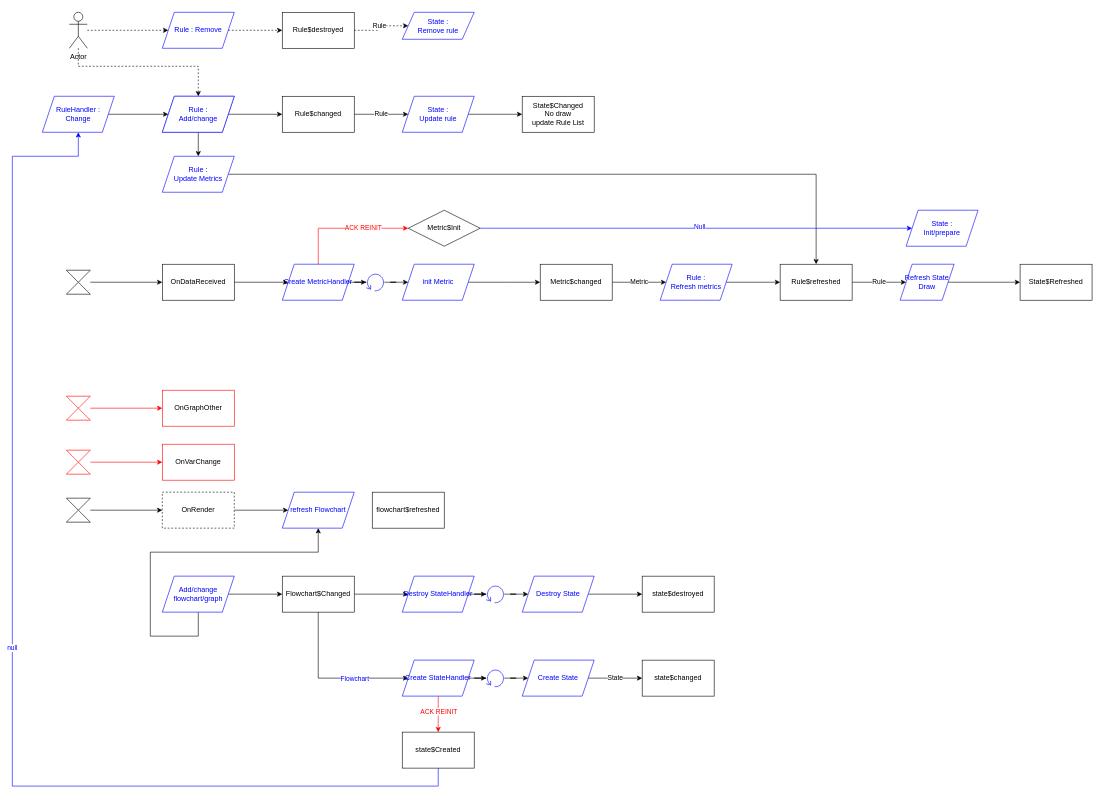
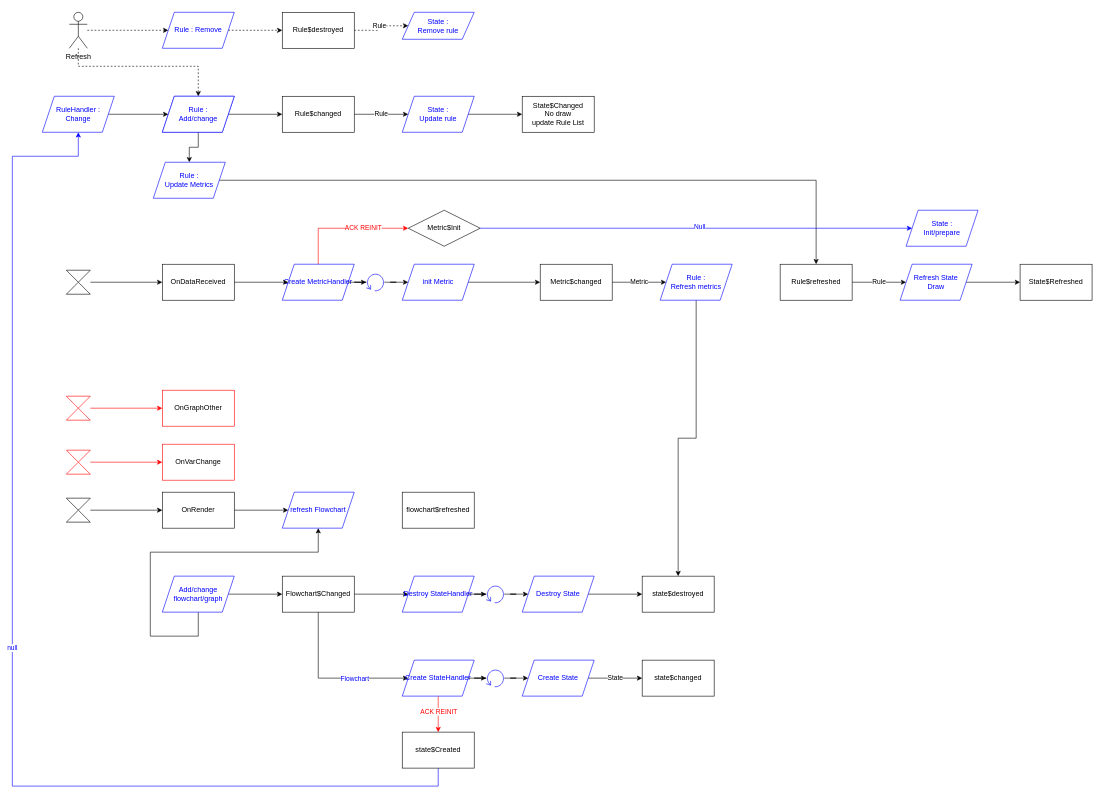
(79, 57) -> (79, 57)
(198, 174) -> (189, 180)
(774, 282) -> (678, 438)
(927, 282) -> (936, 282)
(198, 510) -> (198, 510)
(408, 510) -> (438, 510)
